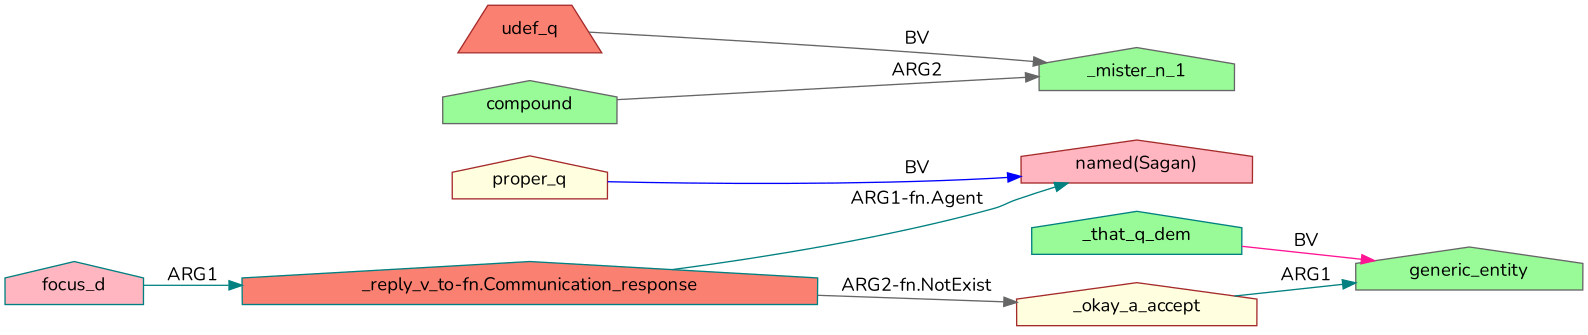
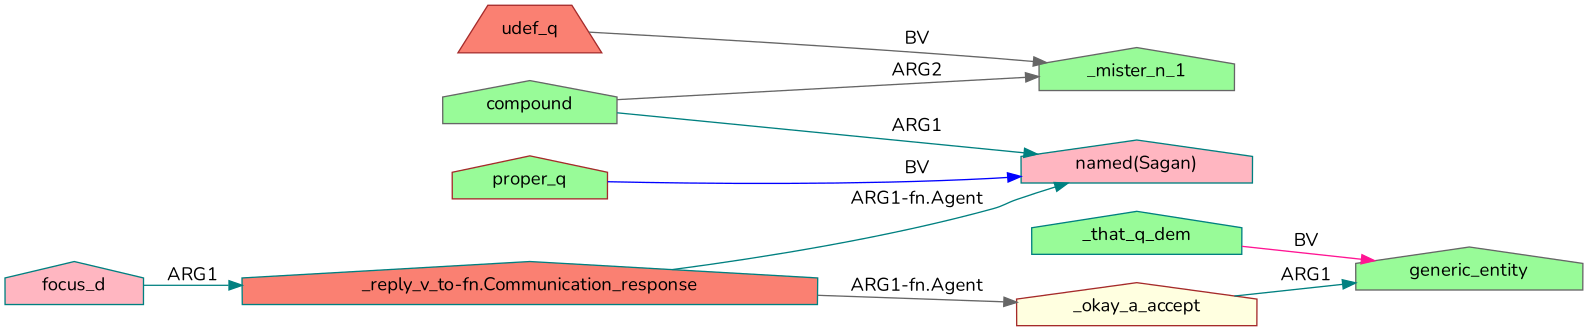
none -> (821, 133)
(1137, 164) -> (1137, 164)
(530, 180) -> (530, 180)
(917, 286) -> (917, 286)
